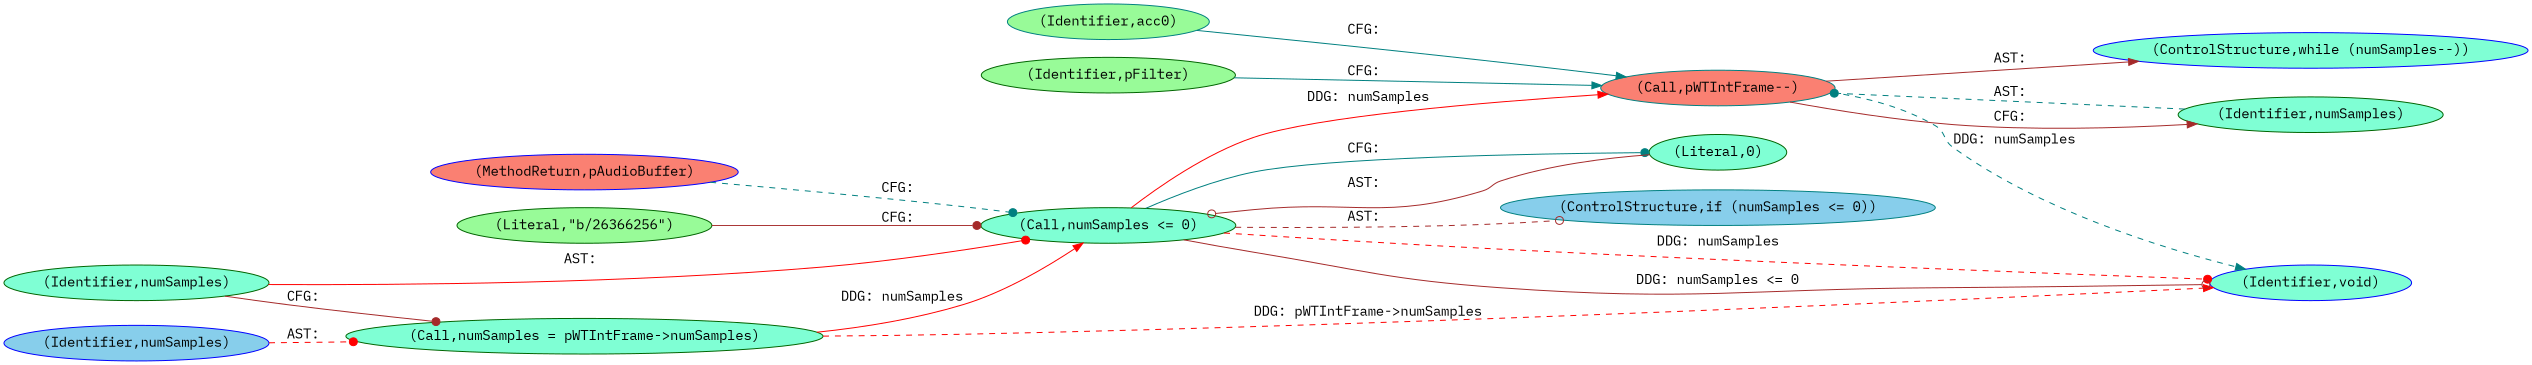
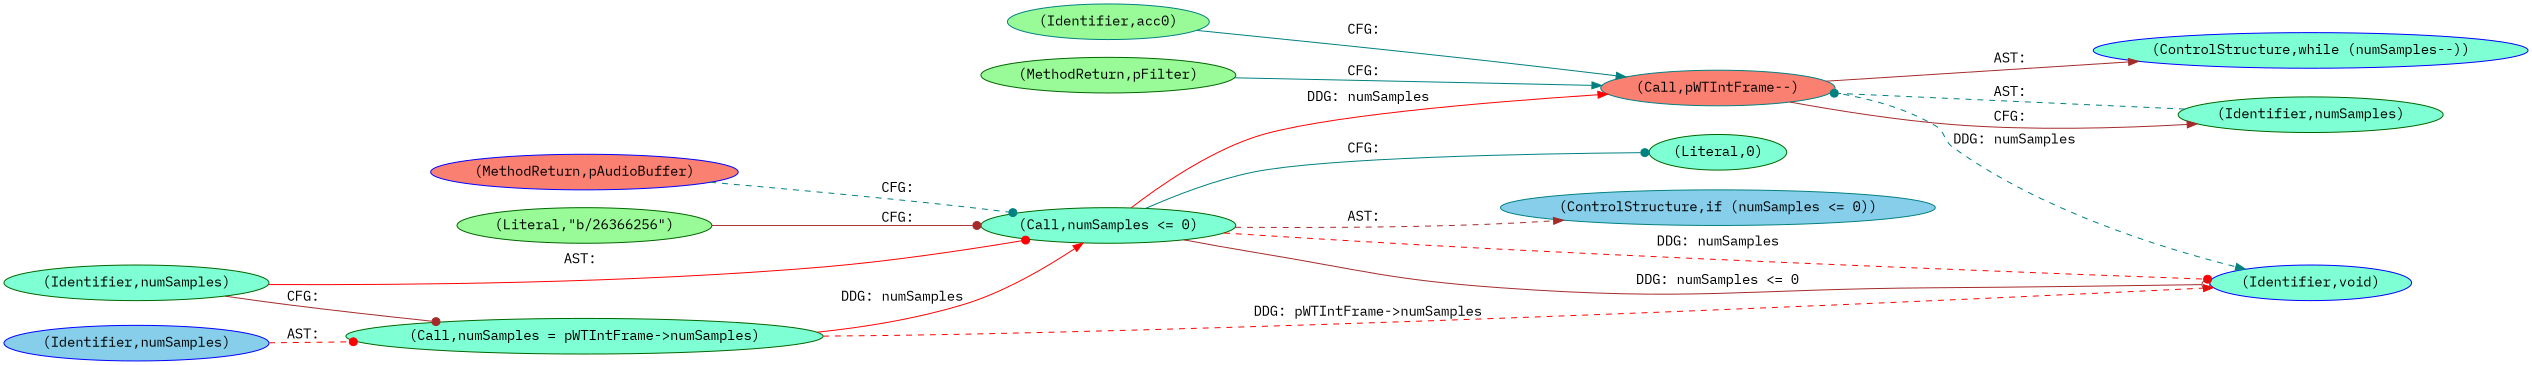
(1108, 75) -> (1108, 75)
(1436, 202) -> none
(1395, 227) -> (1395, 227)
